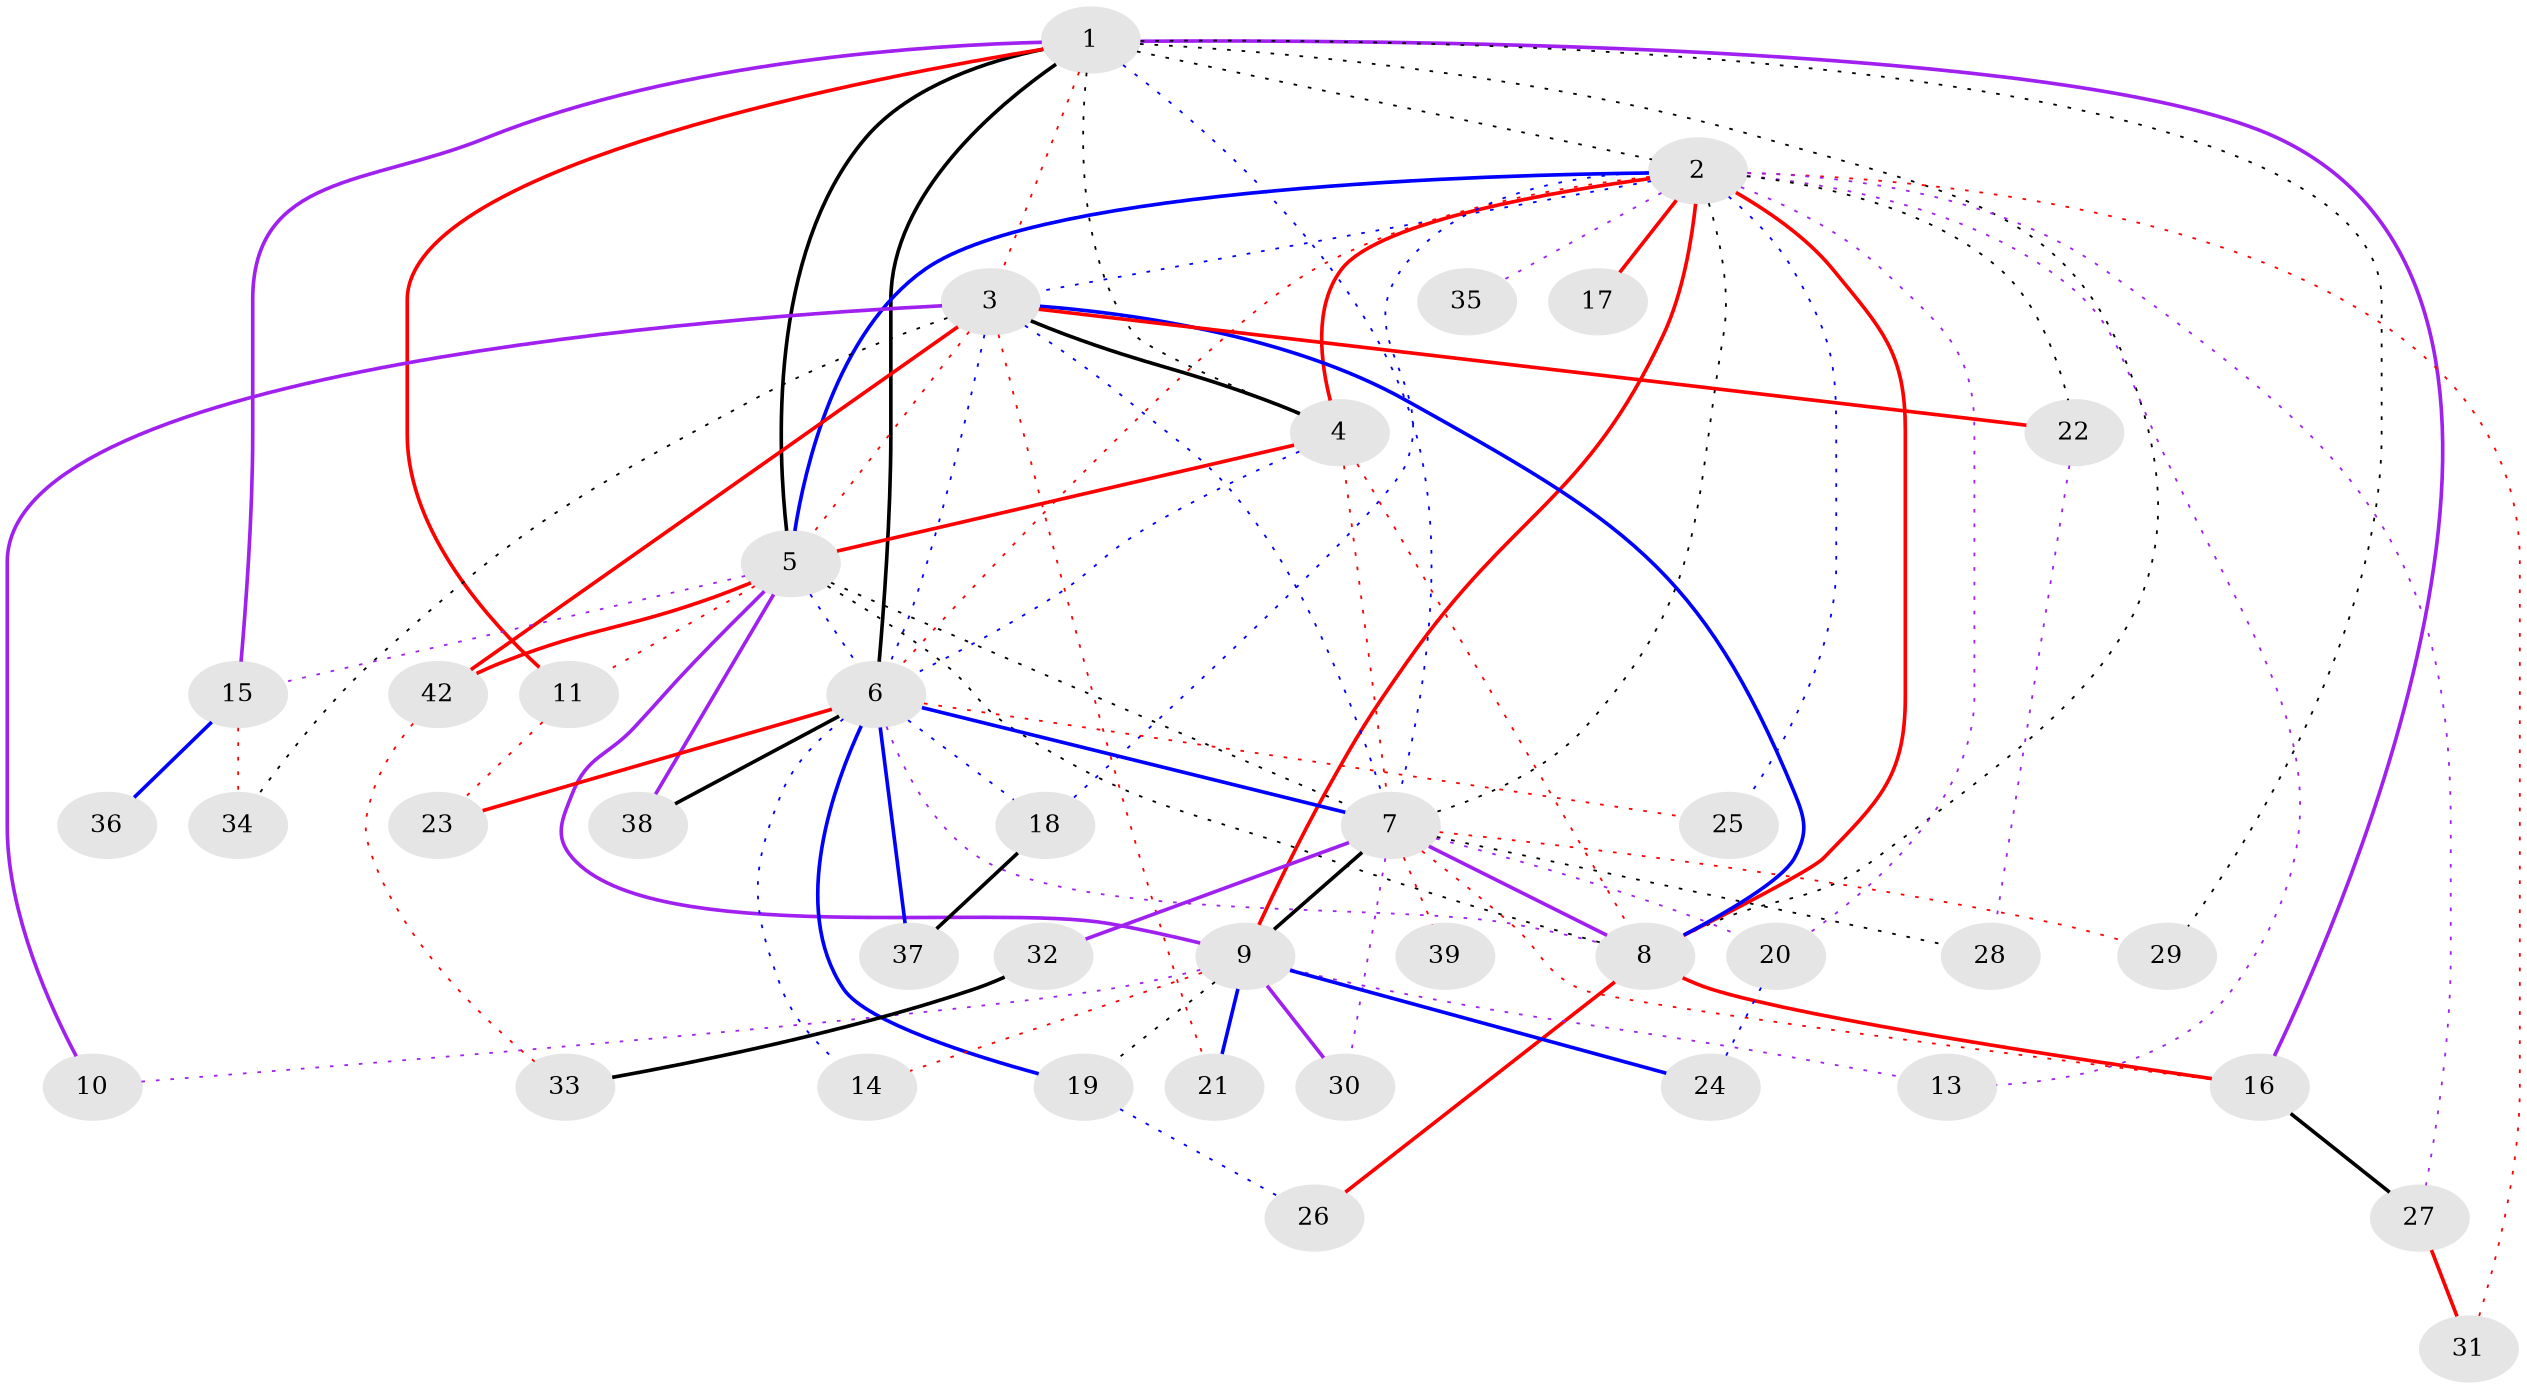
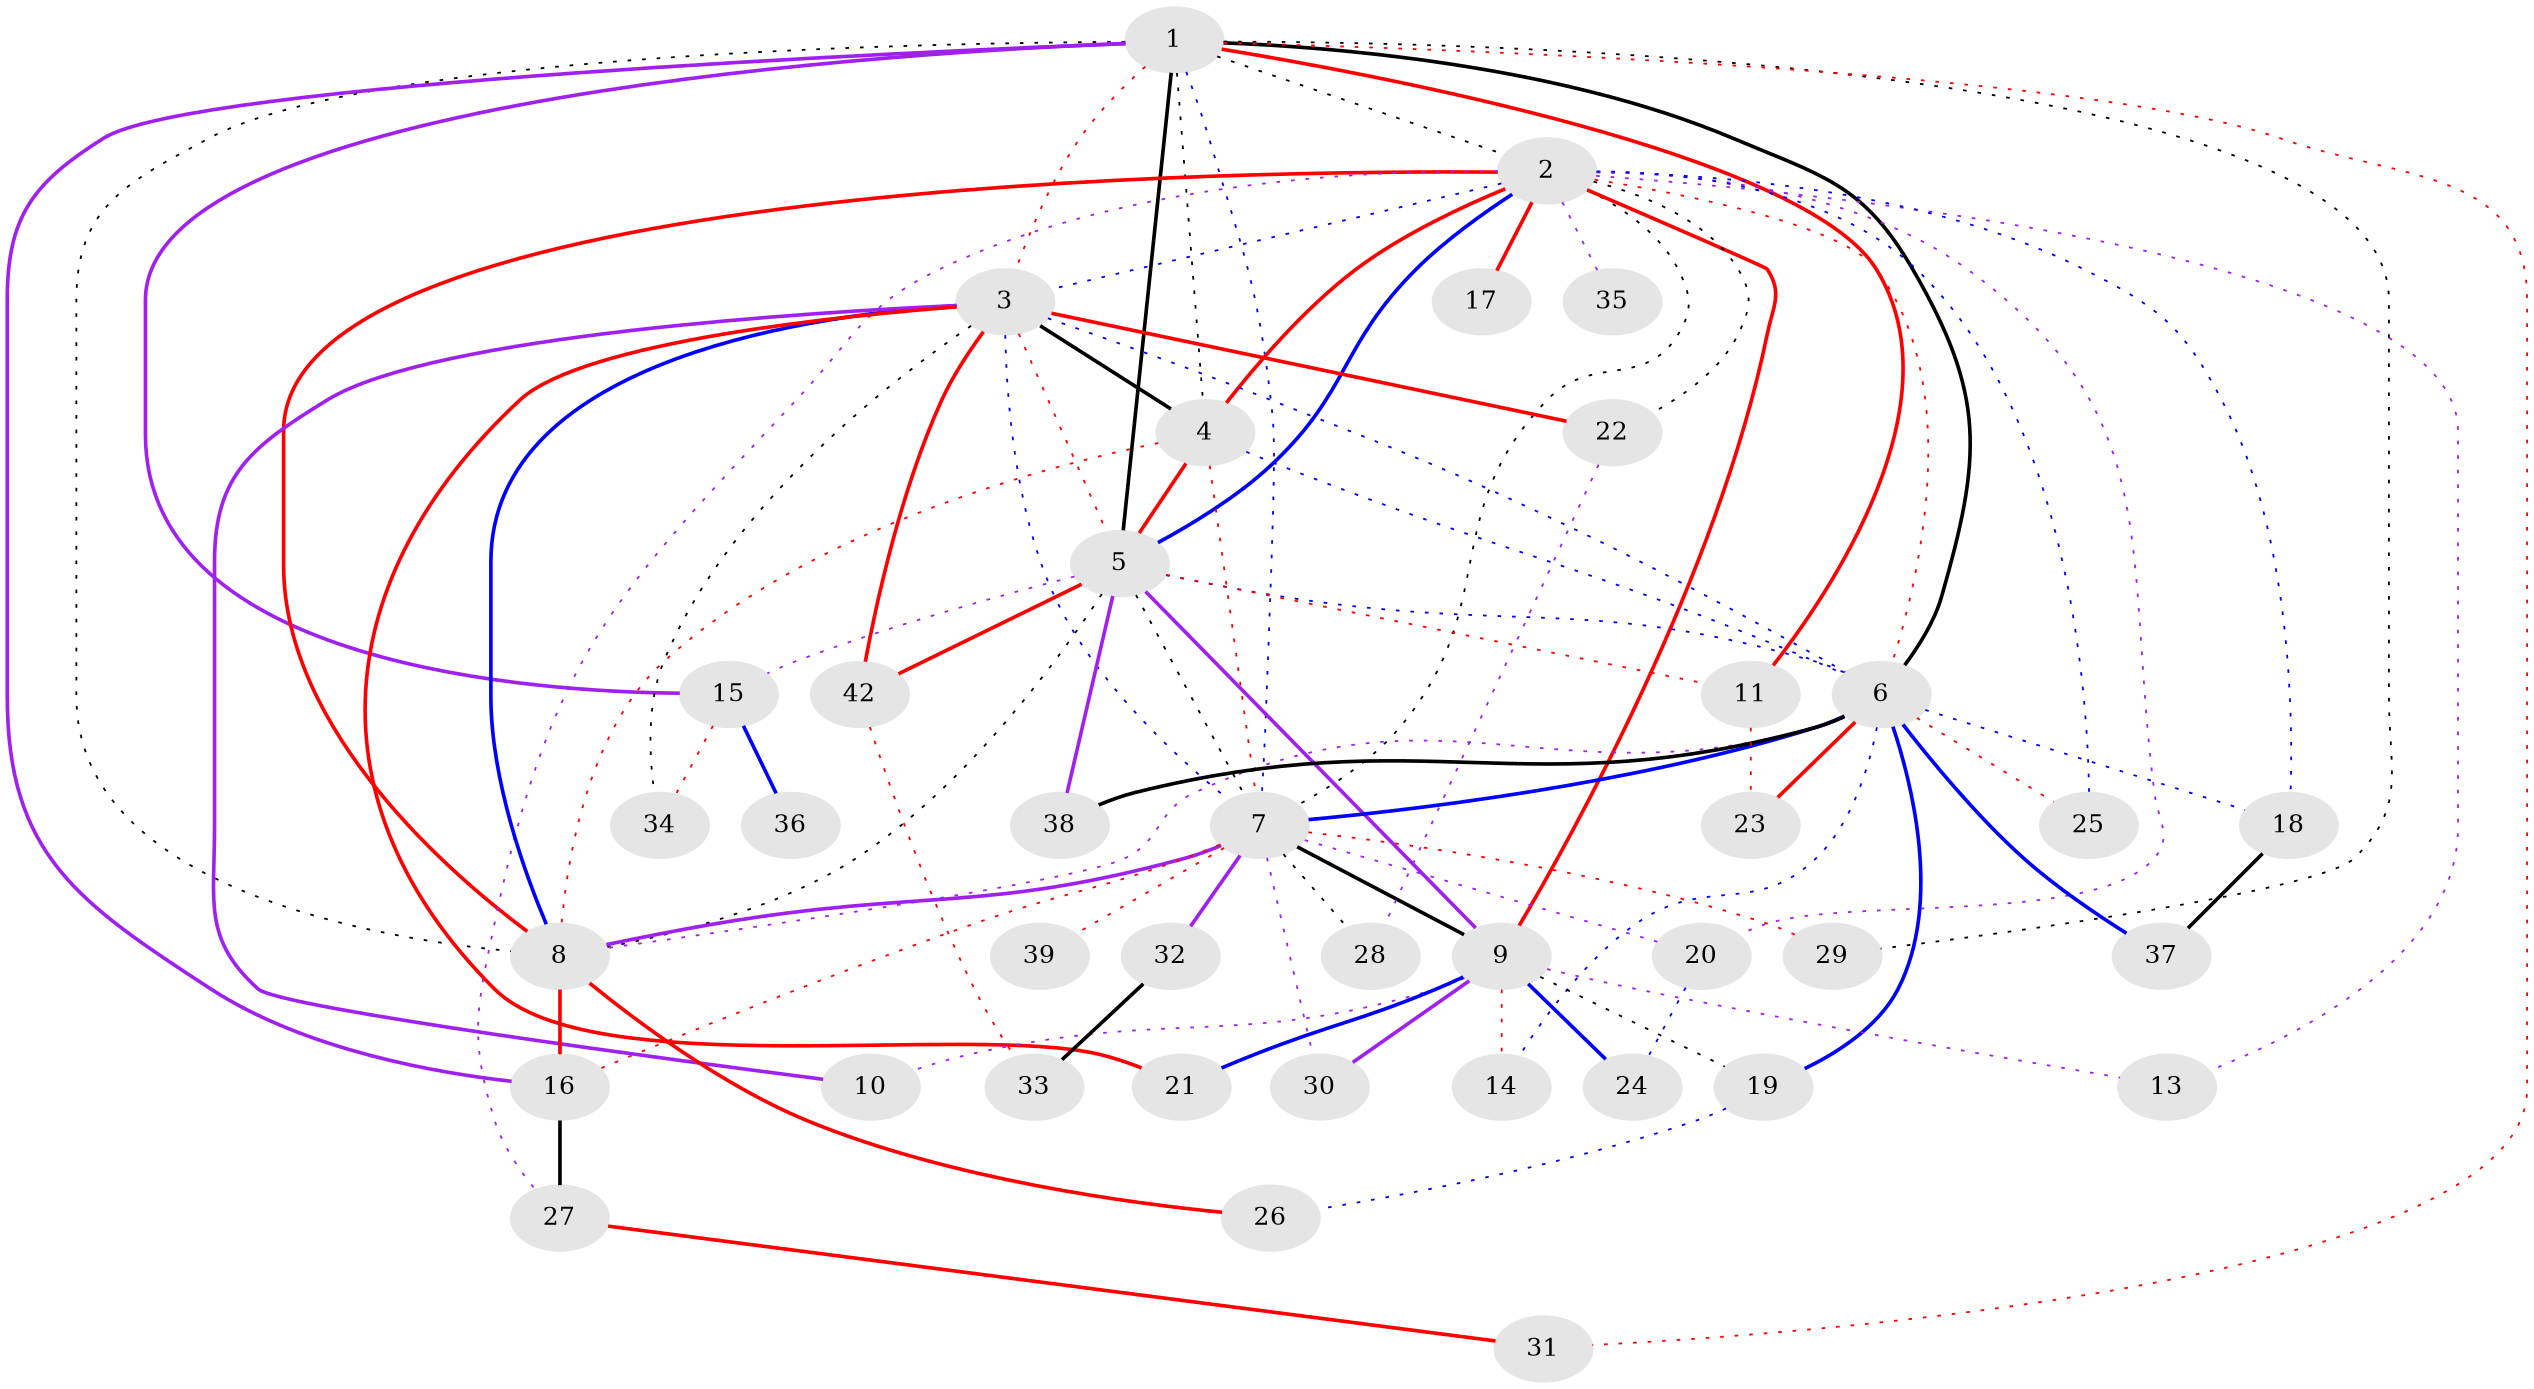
(2500, 471) -> (2527, 505)
(1089, 679) -> (369, 750)
